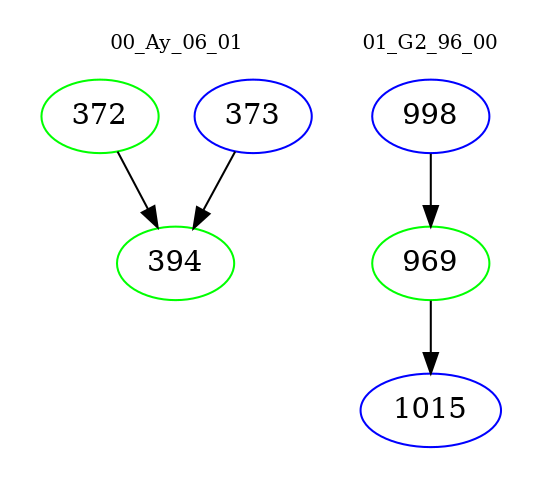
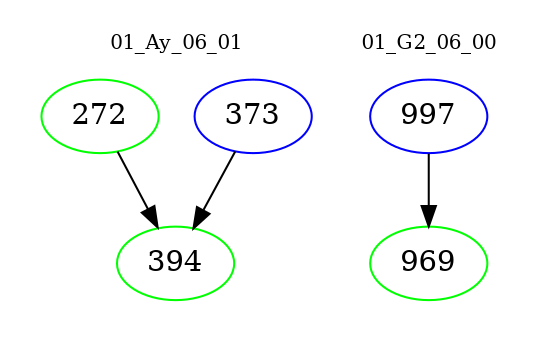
(177, 44) -> (177, 44)
(431, 44) -> (430, 44)
(100, 116) -> (100, 116)
(431, 116) -> (429, 116)
(431, 410) -> none
